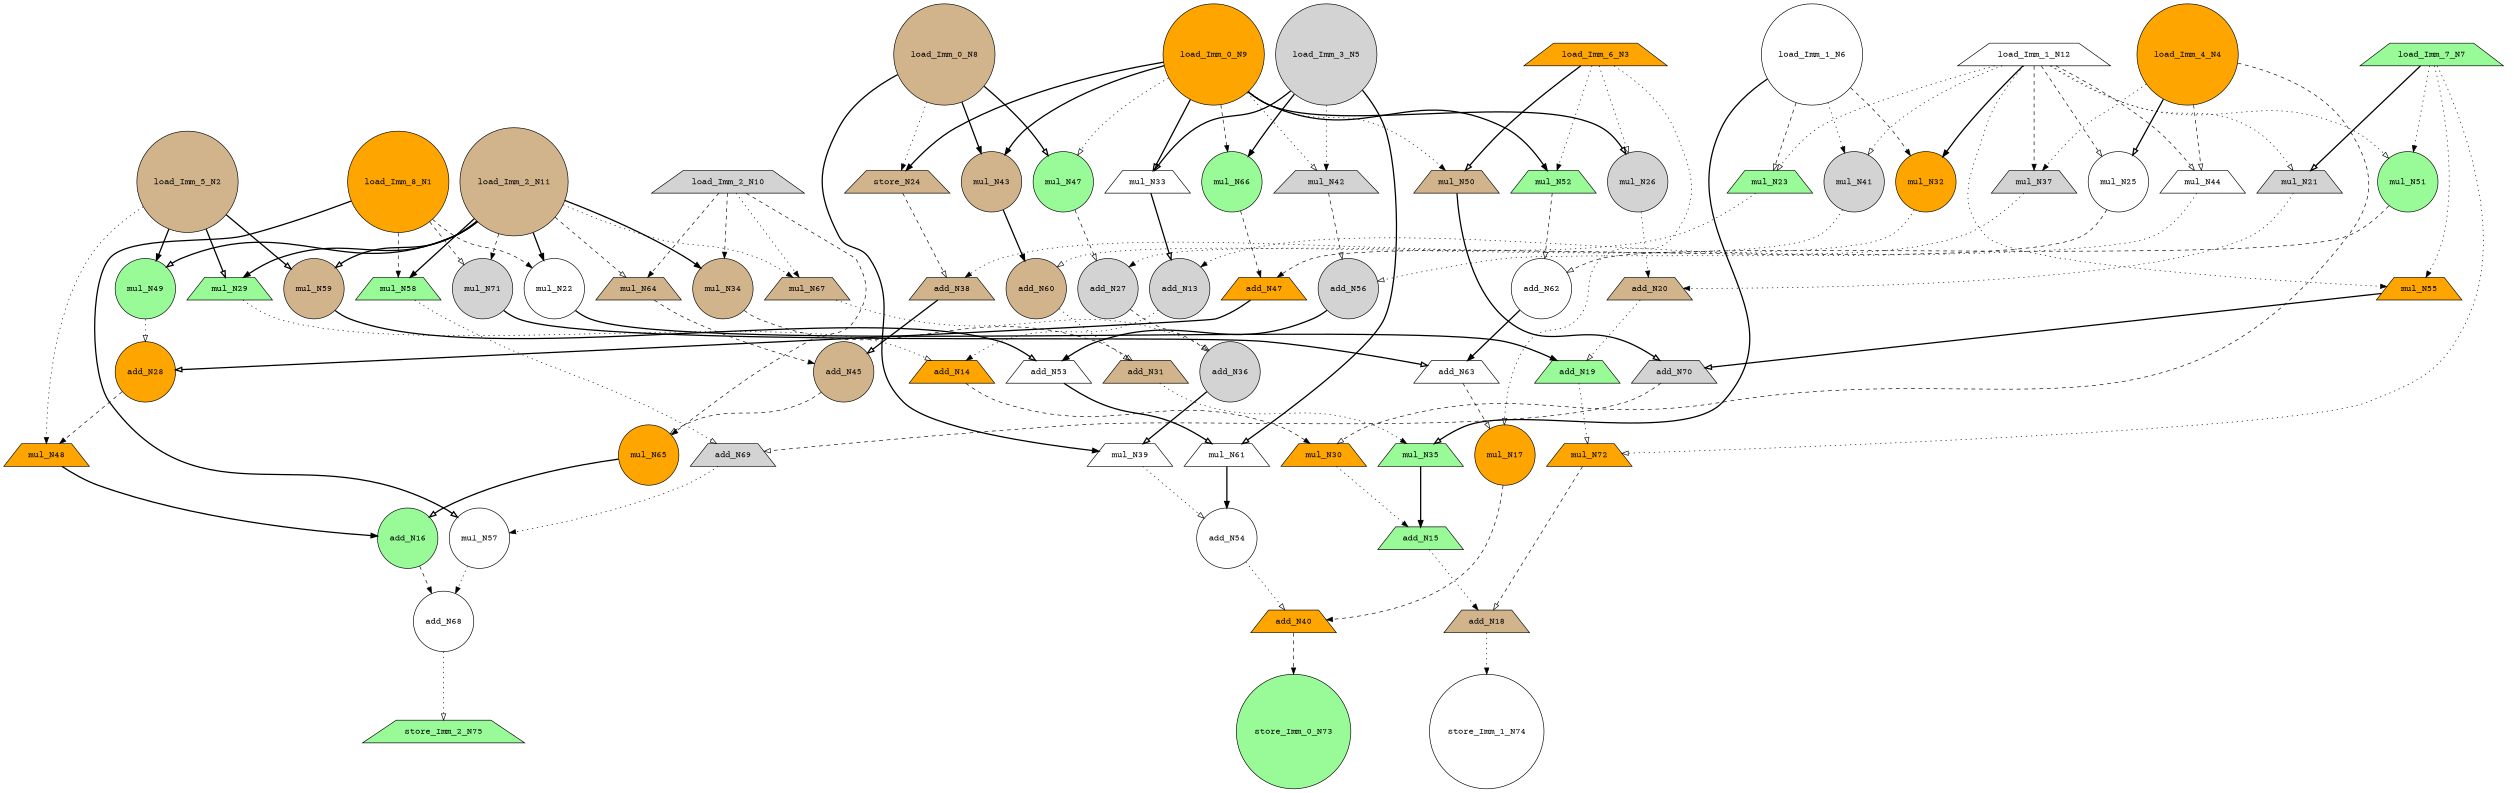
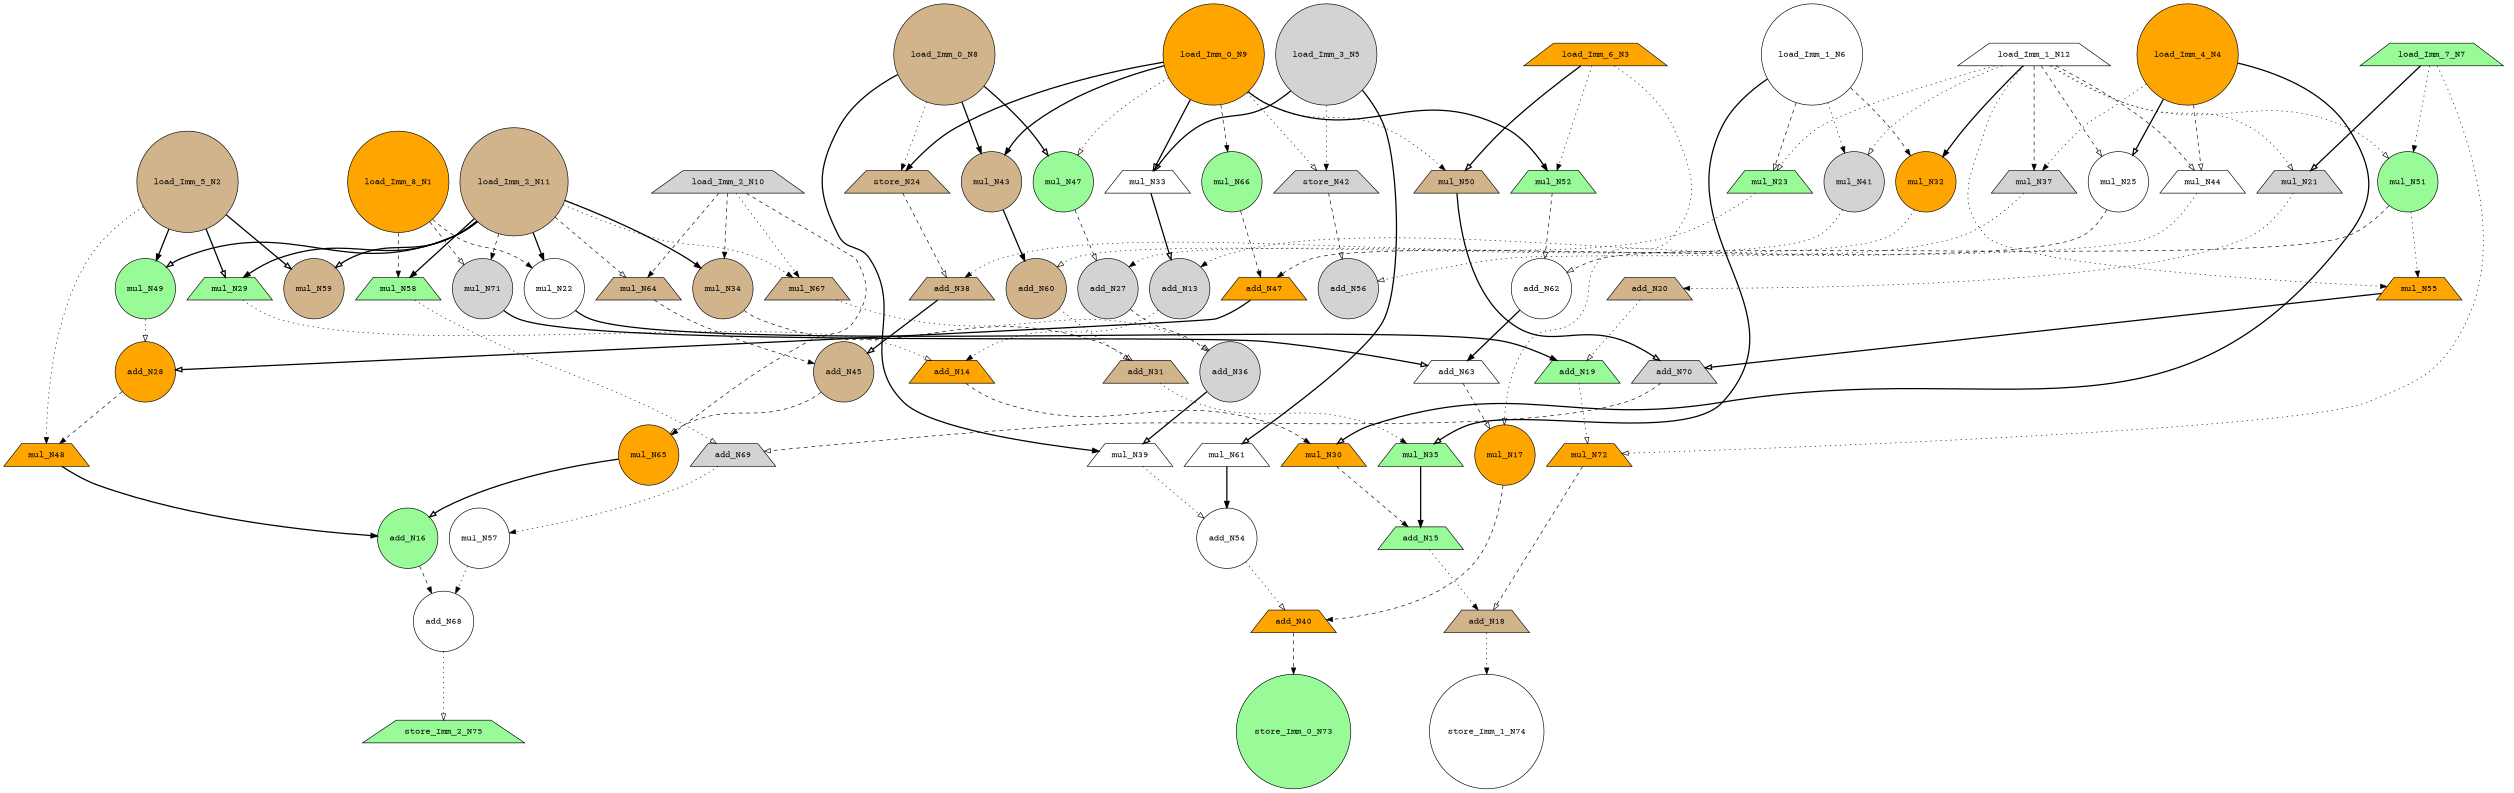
(1271, 125) -> none
(2449, 170) -> (2414, 242)
(1326, 182) -> (1326, 182)
(1638, 182) -> none
(1049, 372) -> none
(1991, 389) -> (1991, 389)
(104, 390) -> none
(1370, 495) -> (1370, 495)
